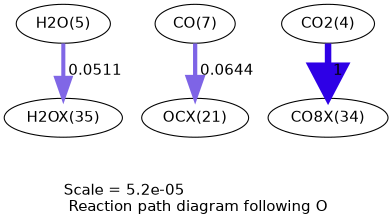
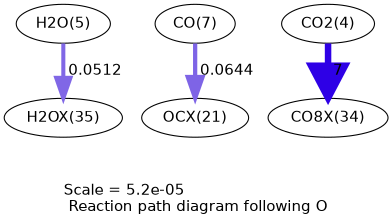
(93, 71) -> (93, 71)
(336, 71) -> (336, 71)
